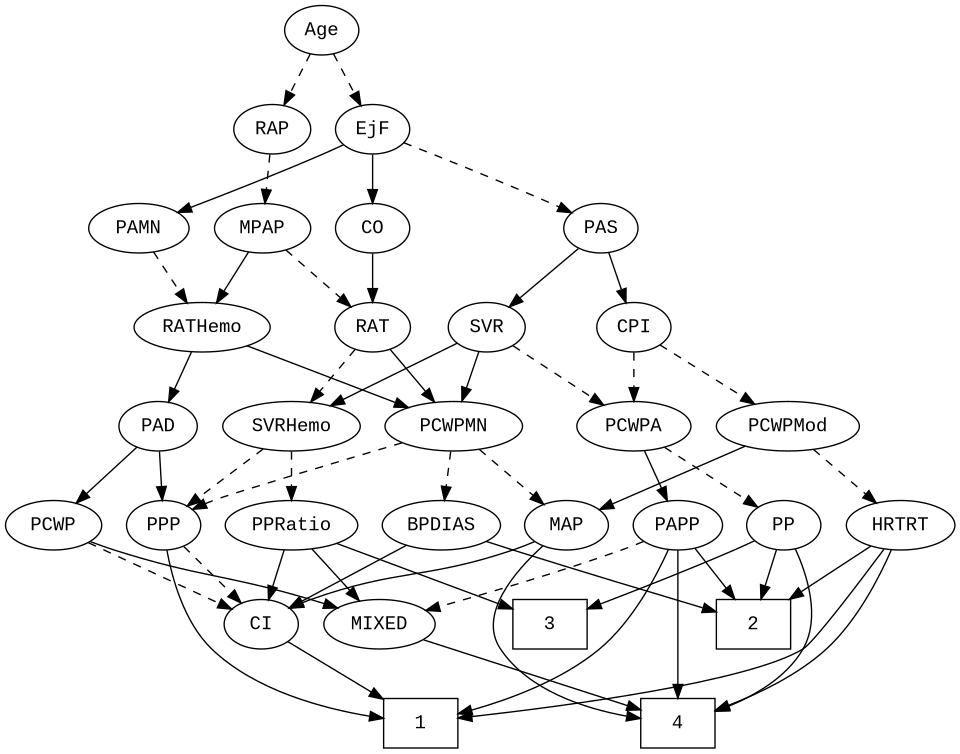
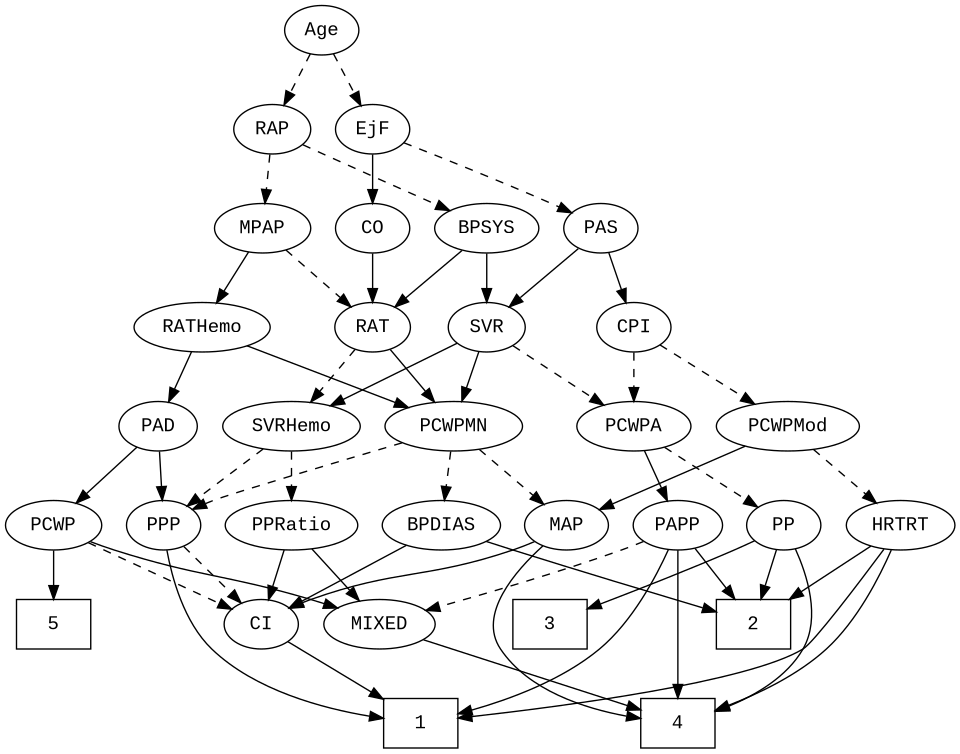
(139, 228) -> none
none -> (487, 228)
(402, 568) -> none
none -> (54, 624)
